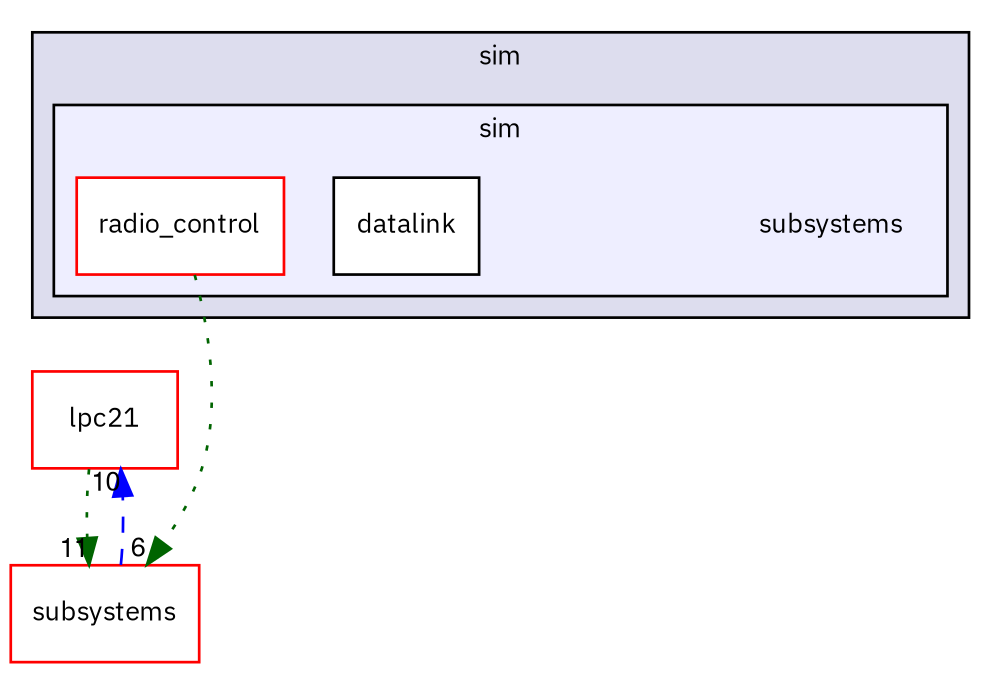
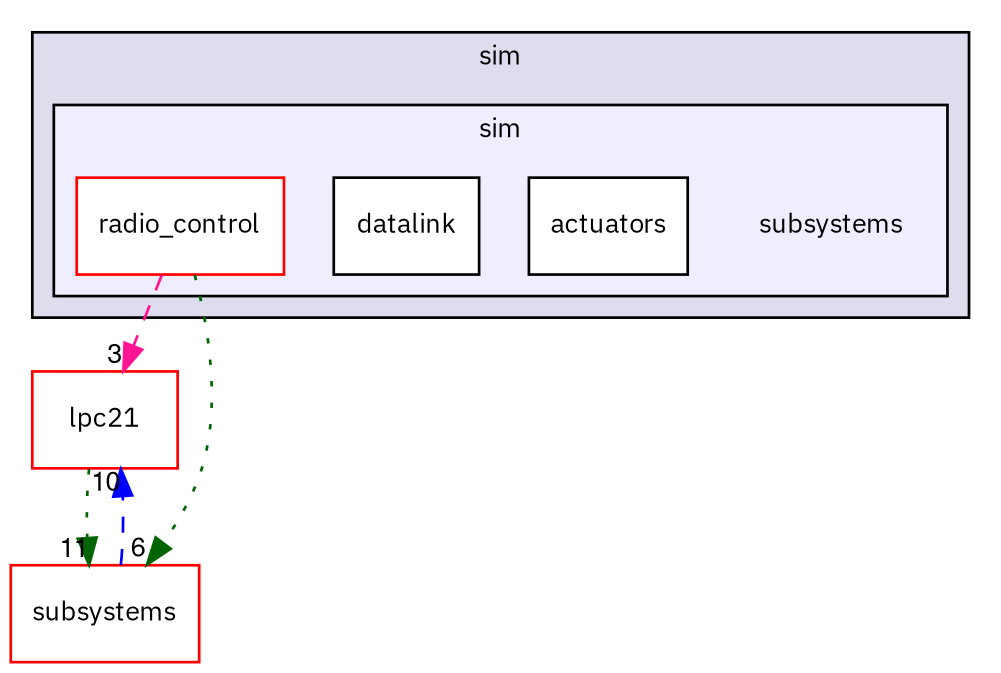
none -> (608, 226)
none -> (148, 311)
